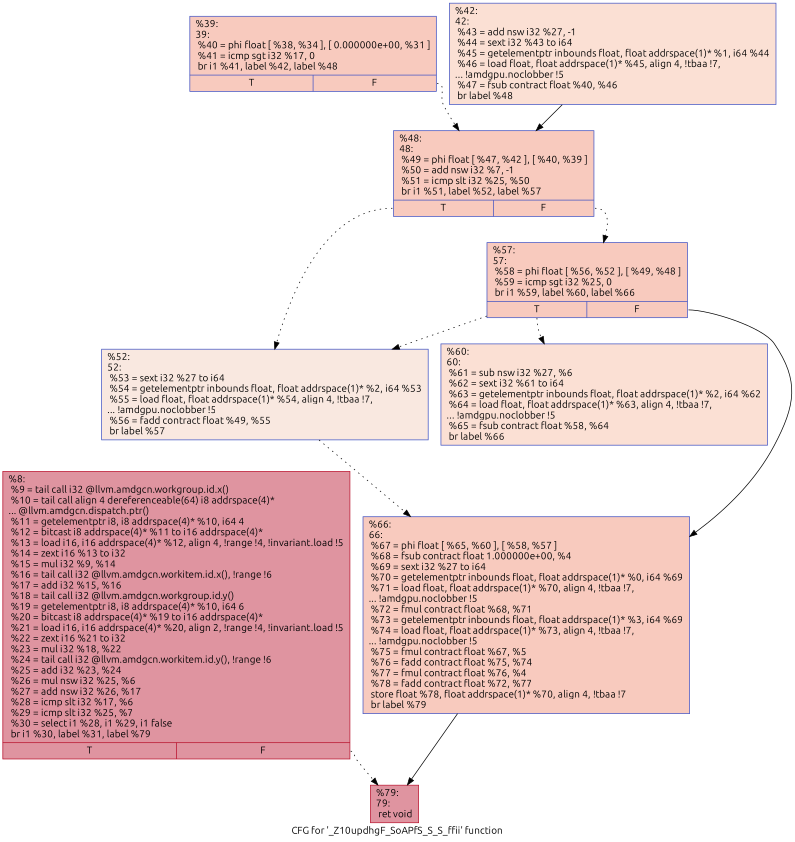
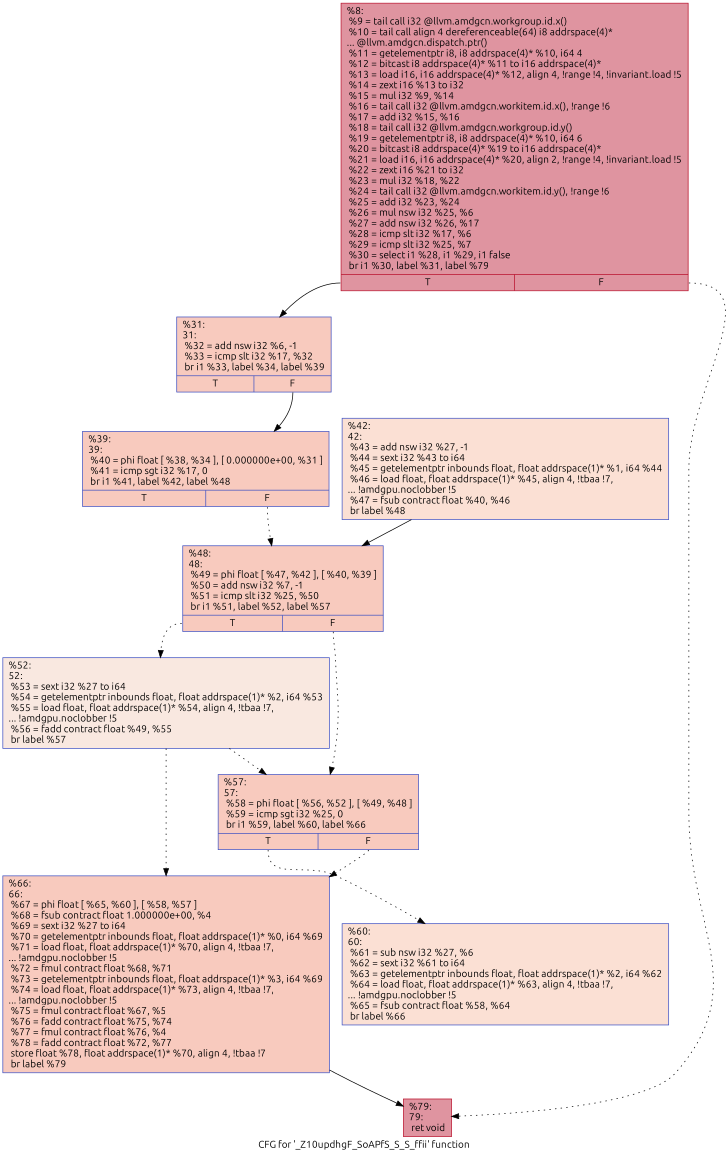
(443, 331) -> (245, 759)
none -> (254, 355)
(790, 406) -> (353, 862)
